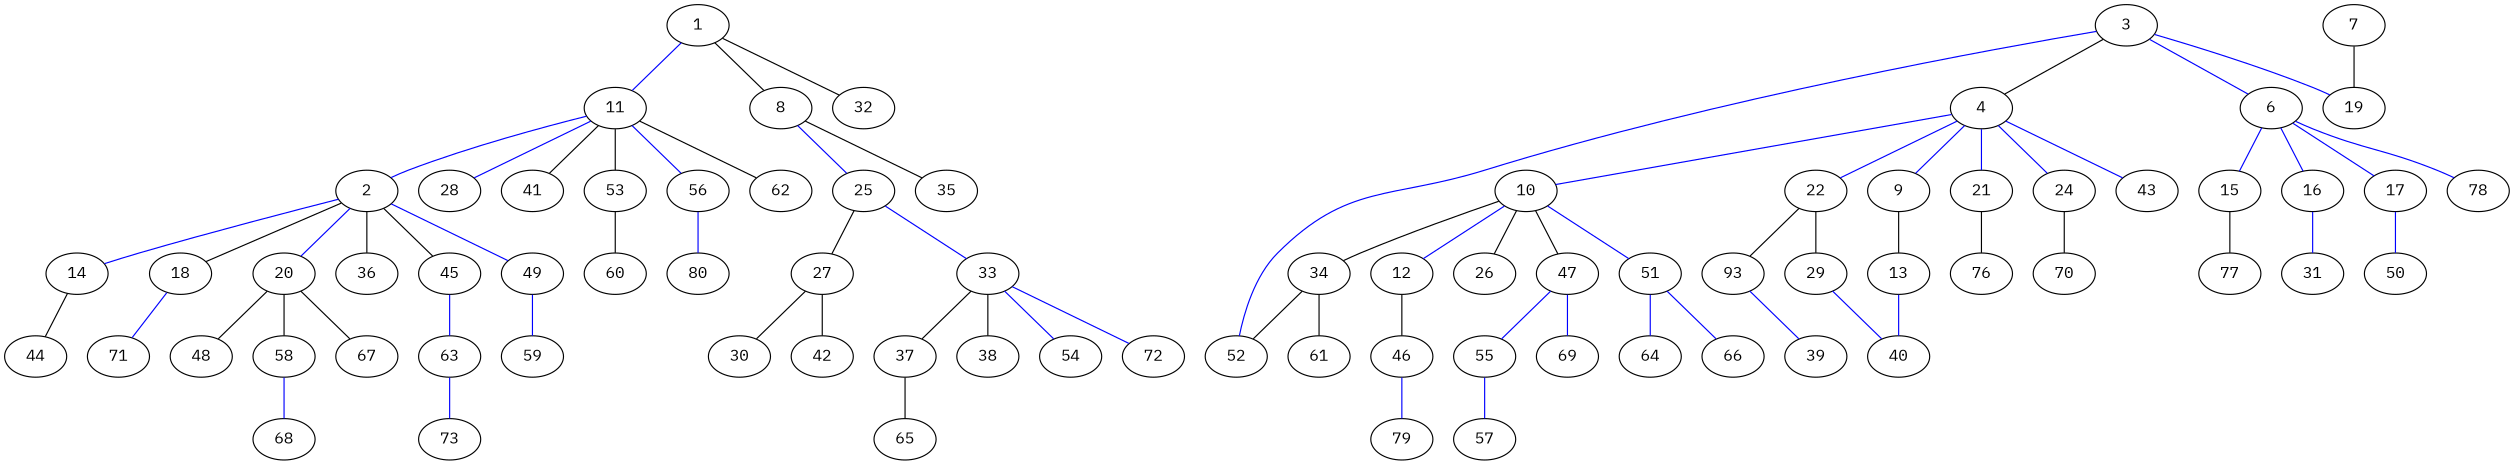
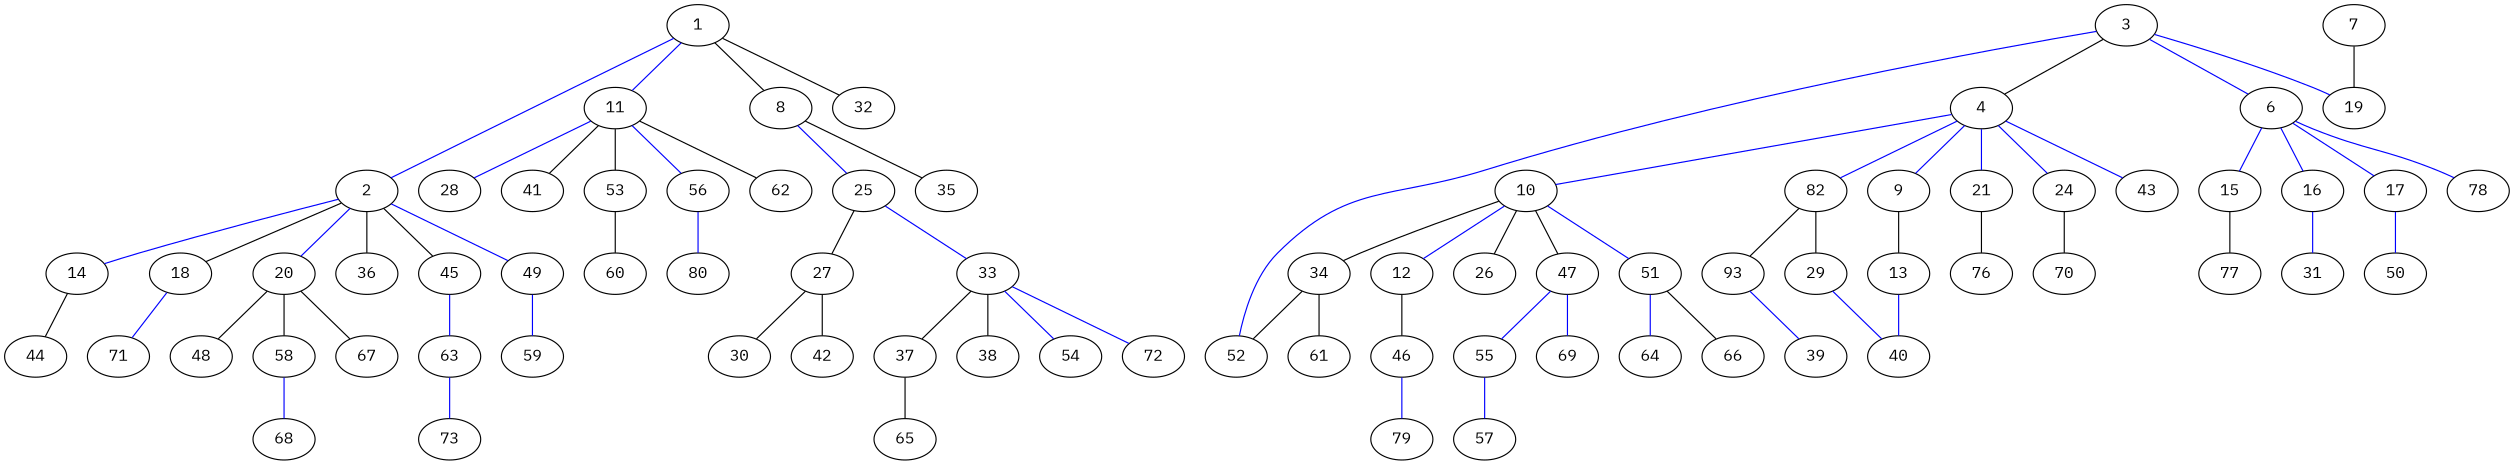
(488, 143) -> (532, 108)
(1816, 191) -> (1816, 191)
(1692, 315) -> (1692, 315)
